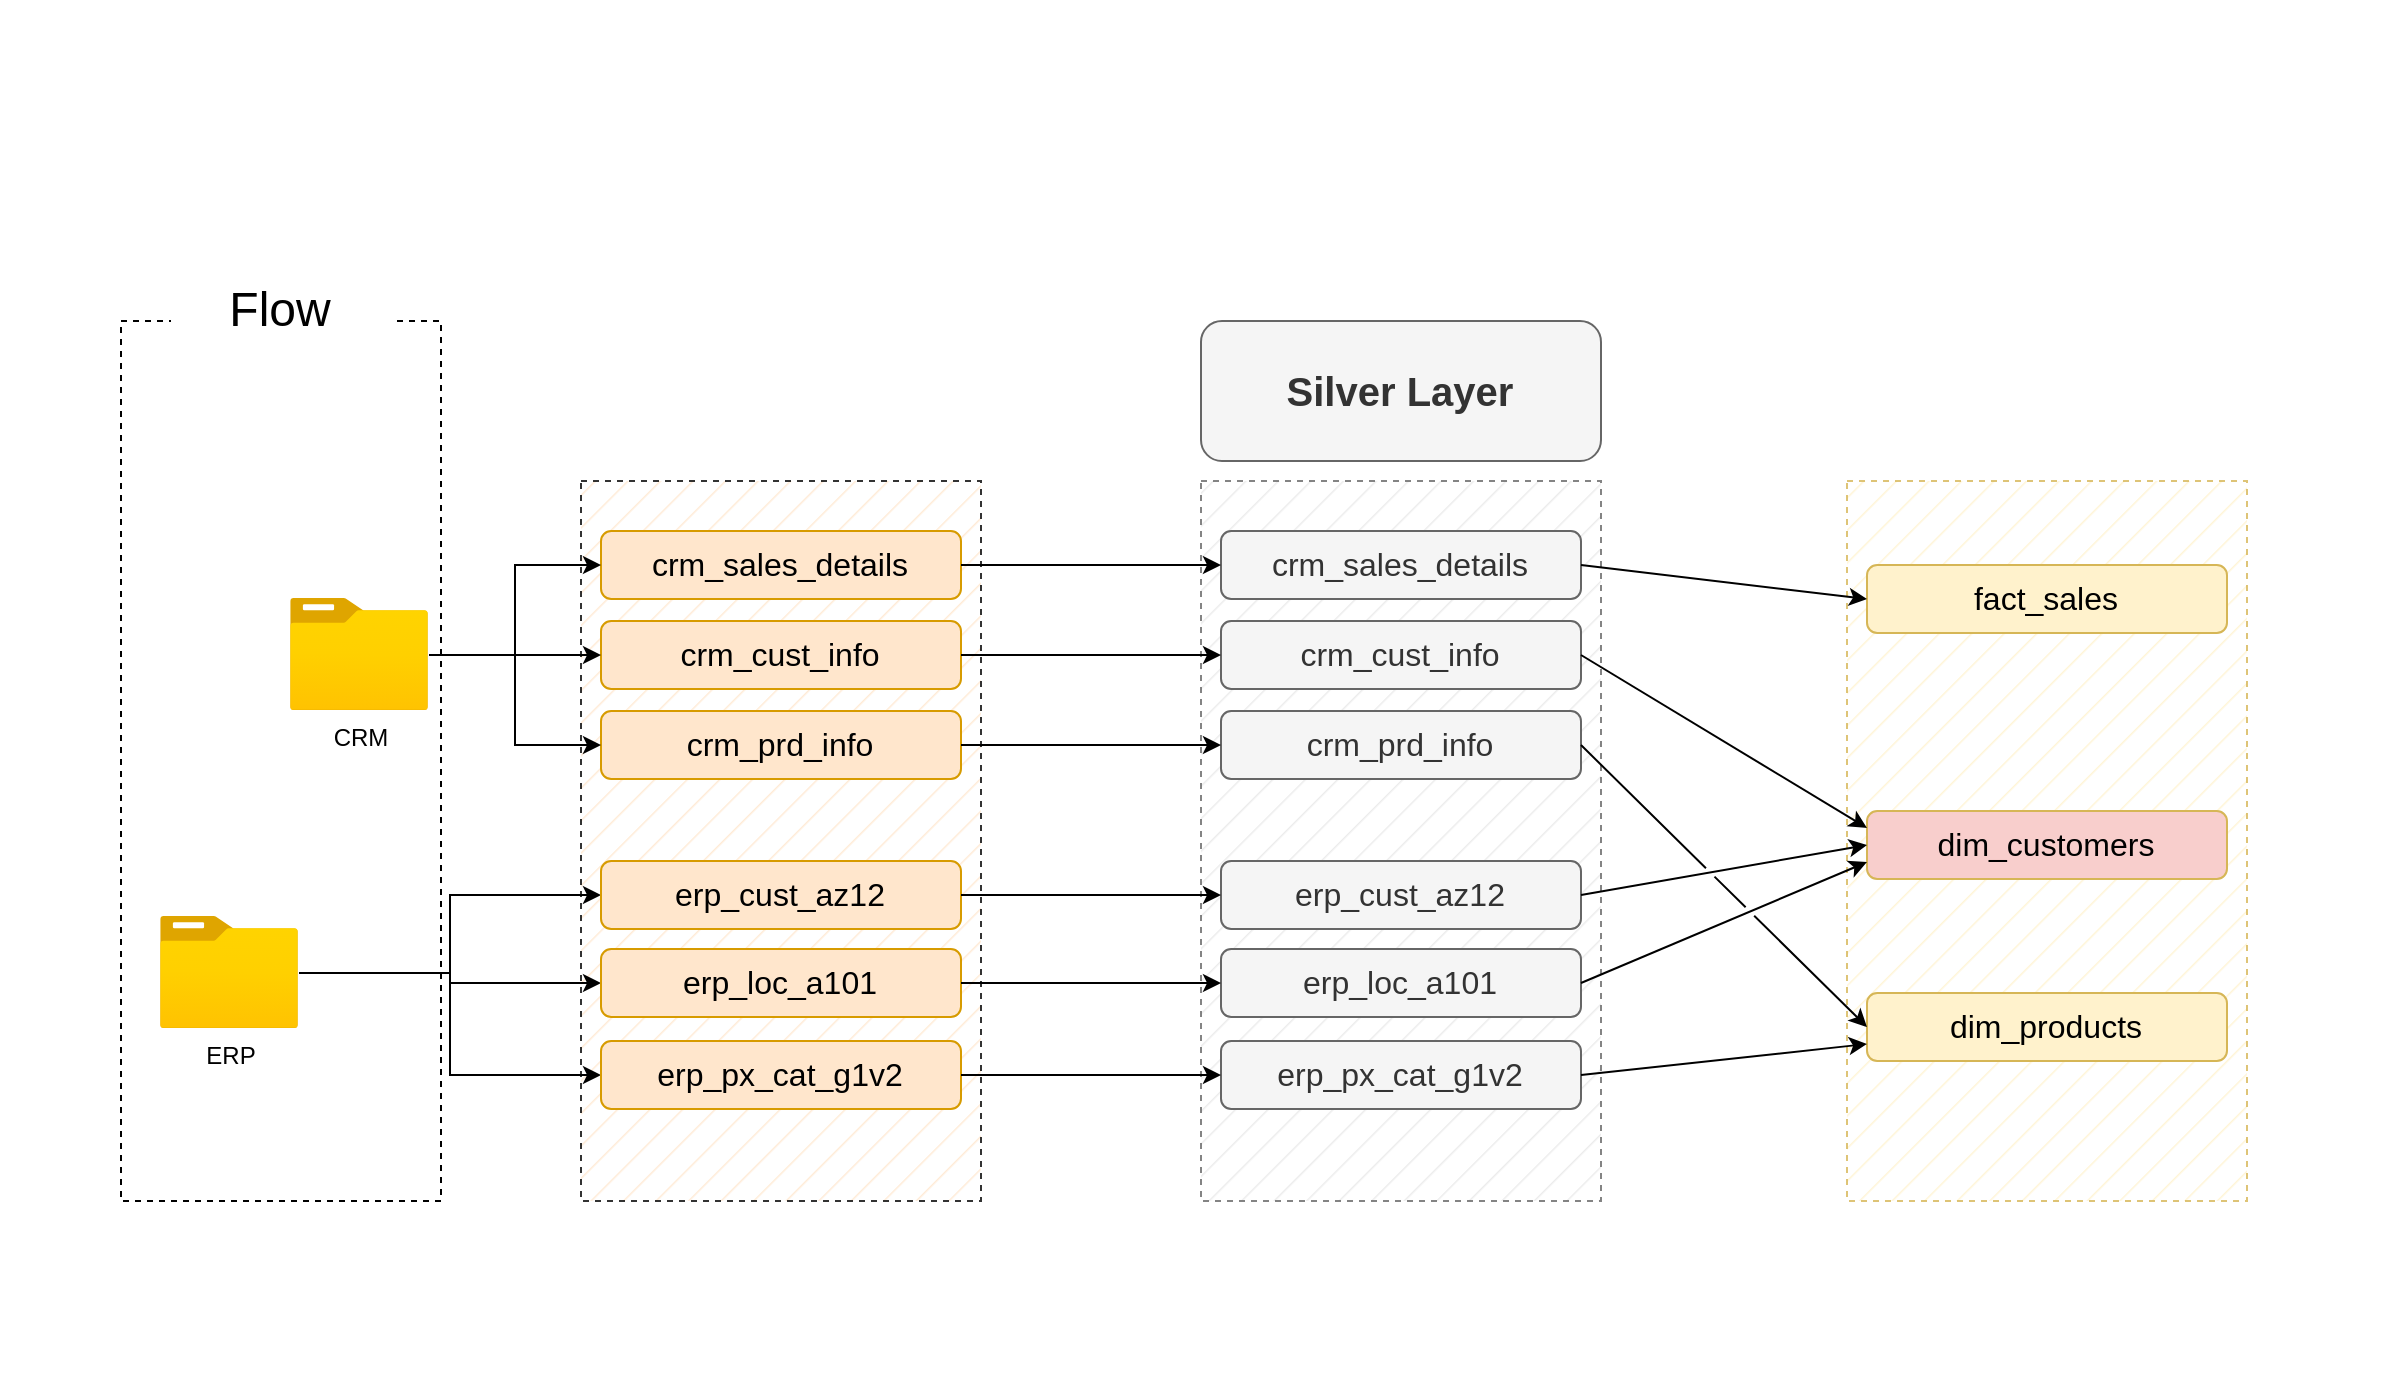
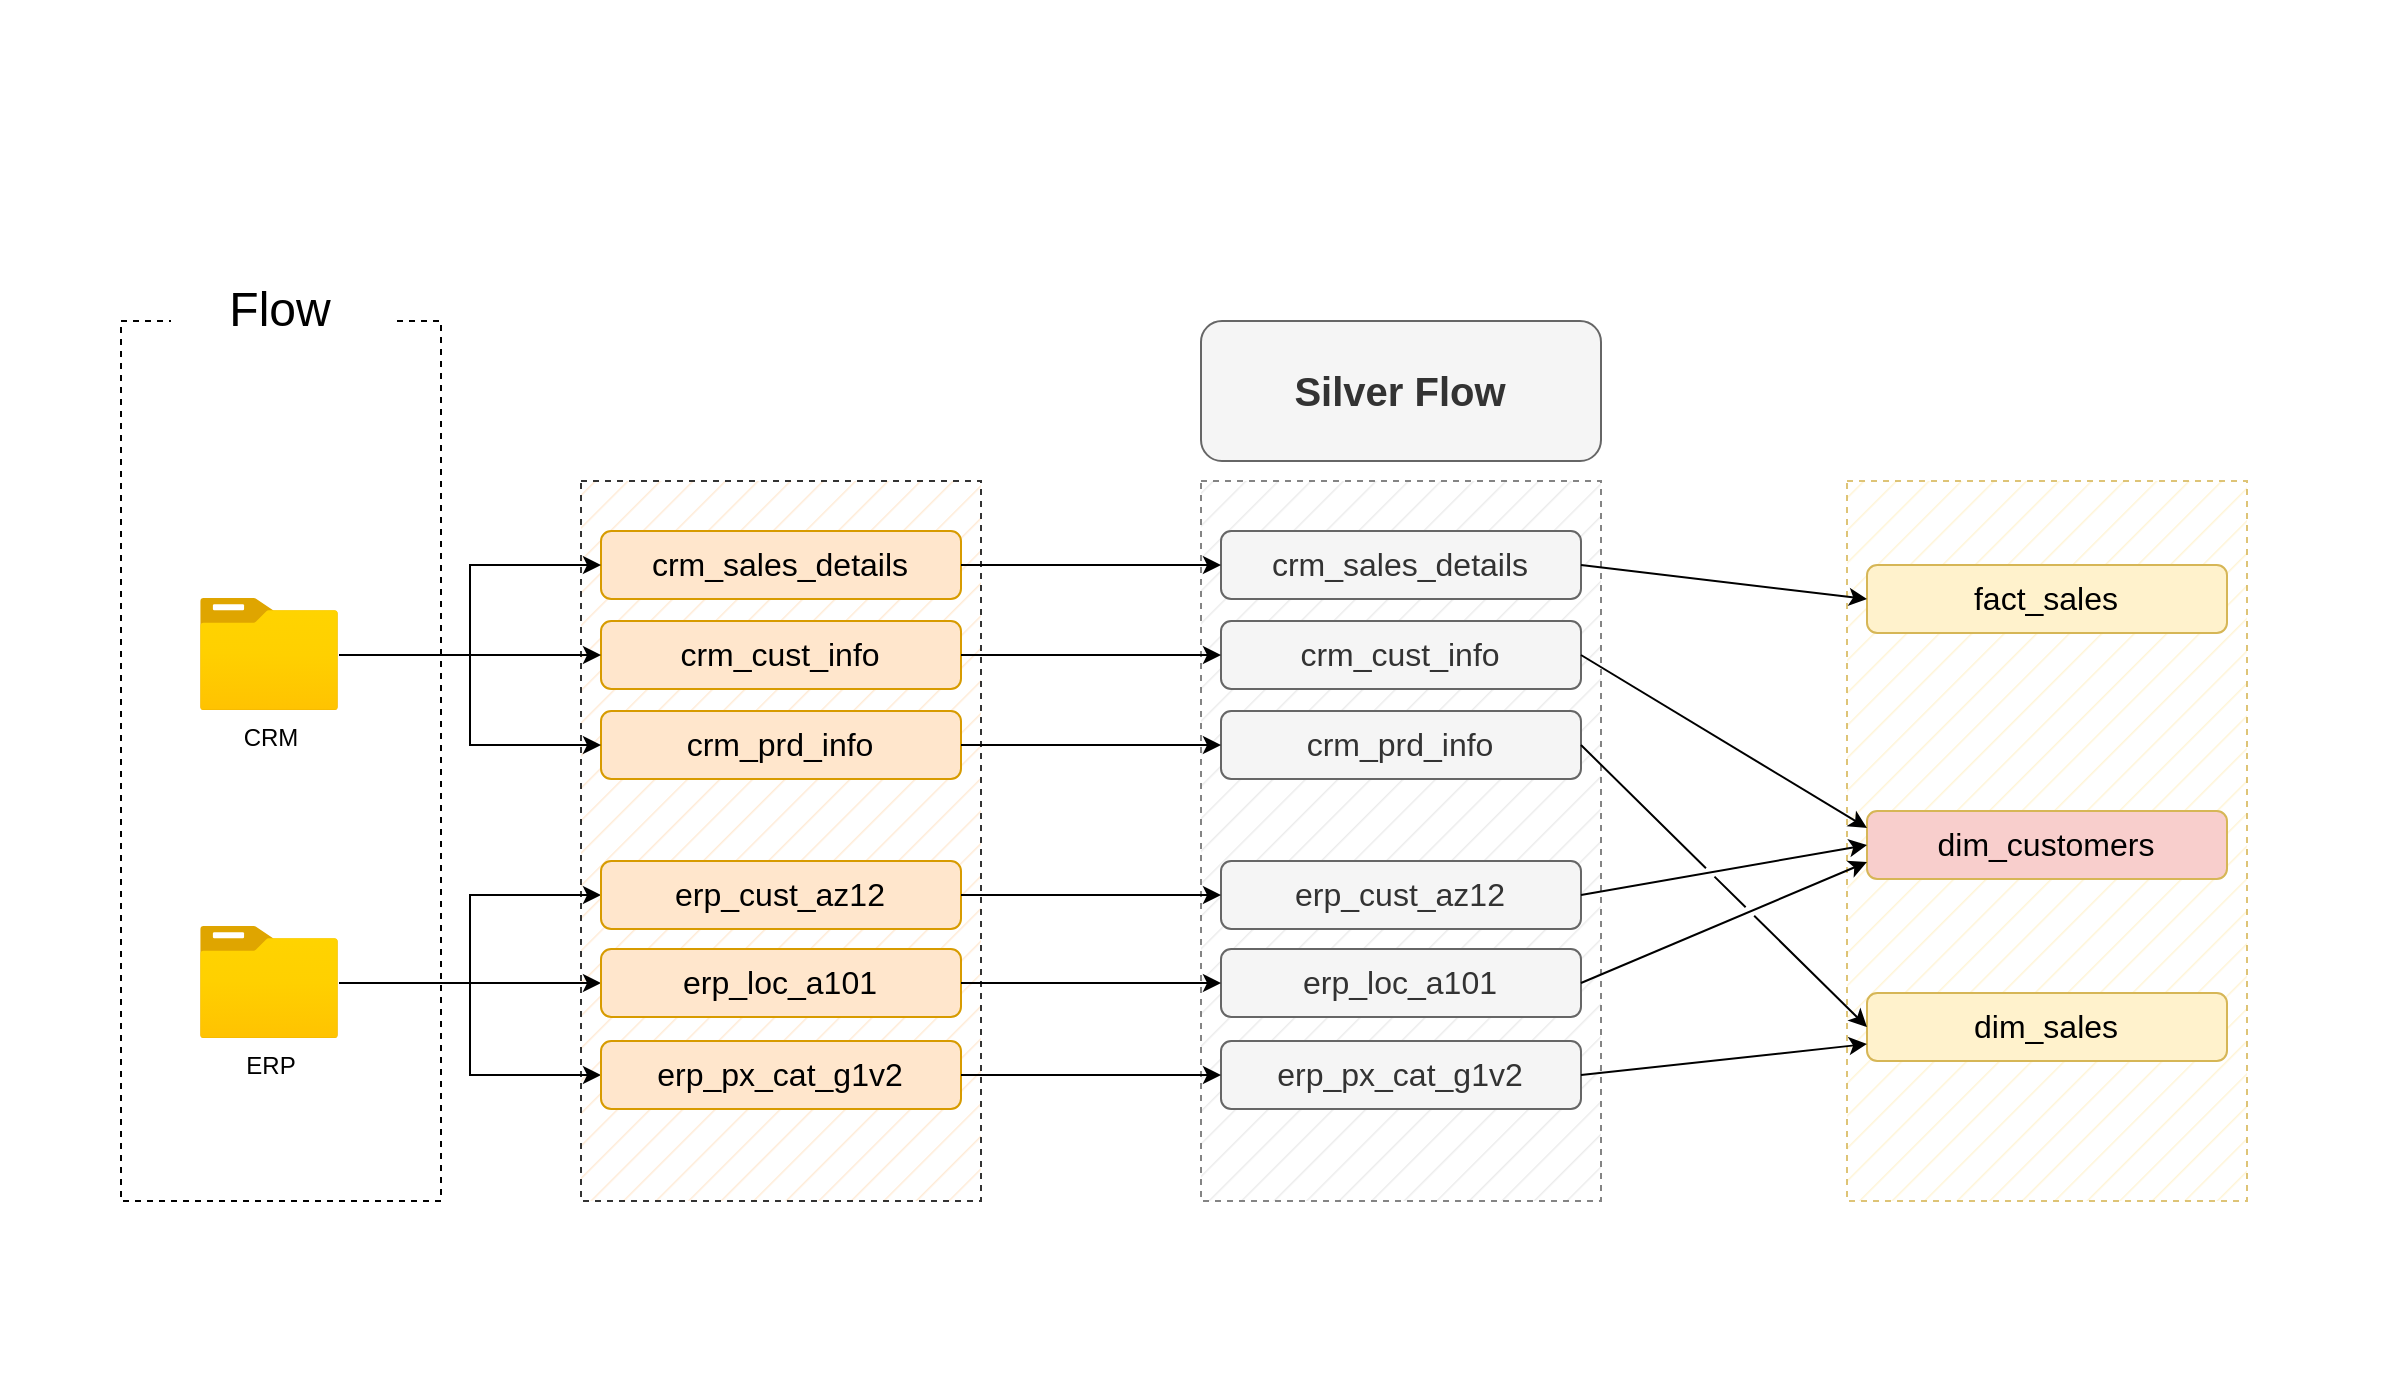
(1401, 391) -> (1401, 391)
(360, 655) -> (270, 655)
(230, 973) -> (270, 983)
(2047, 1027) -> (2047, 1027)
